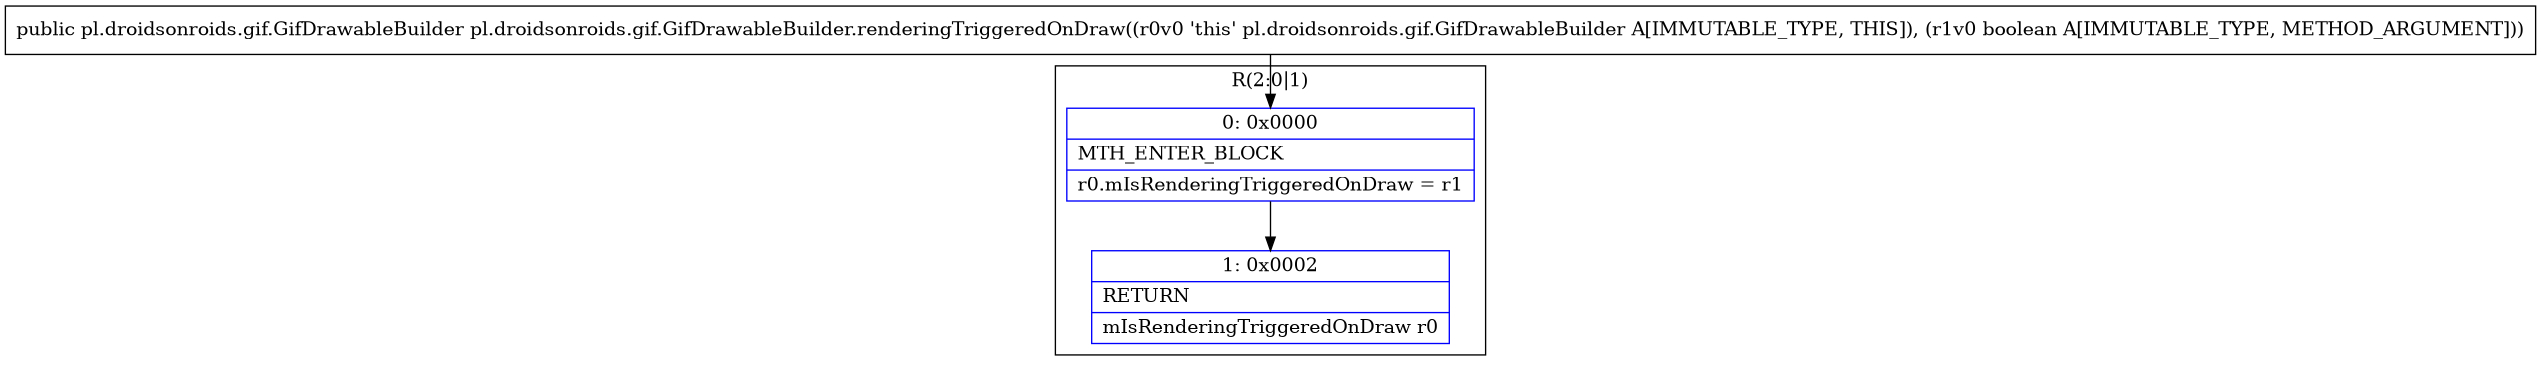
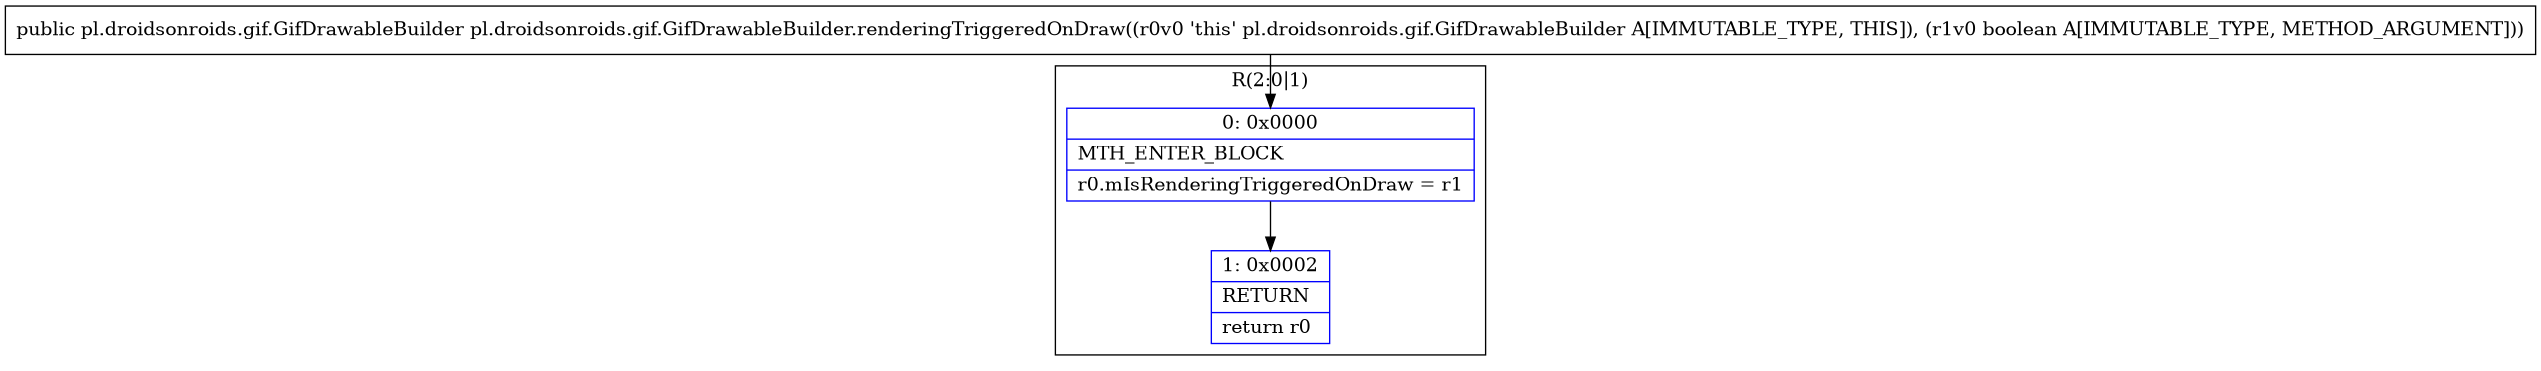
(1270, 327) -> (1267, 327)
